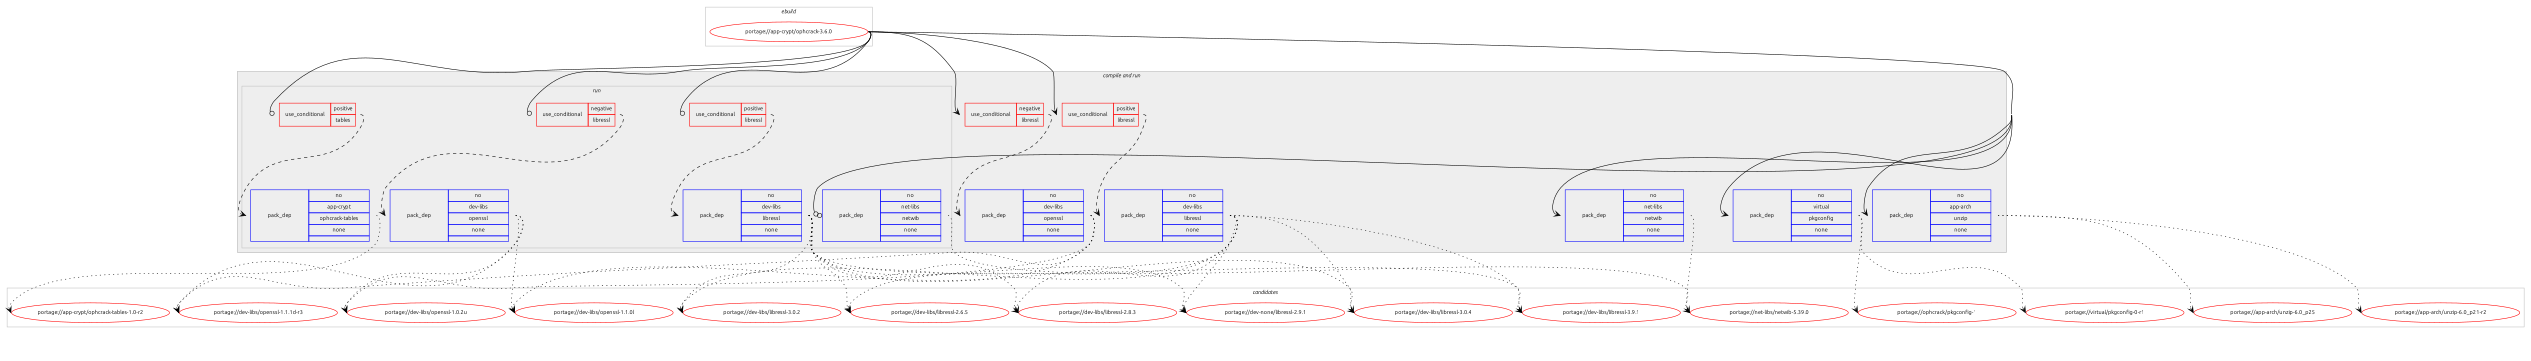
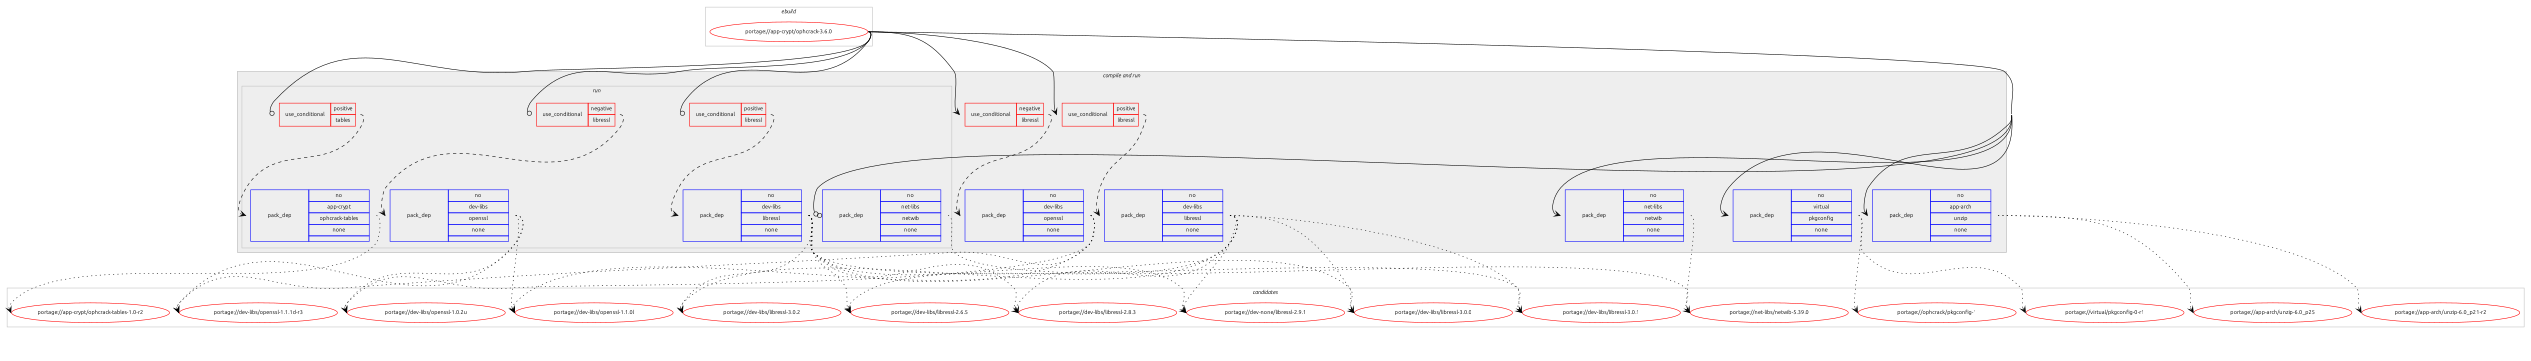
(1434, 313) -> (1434, 313)
(1601, 313) -> (1601, 313)
